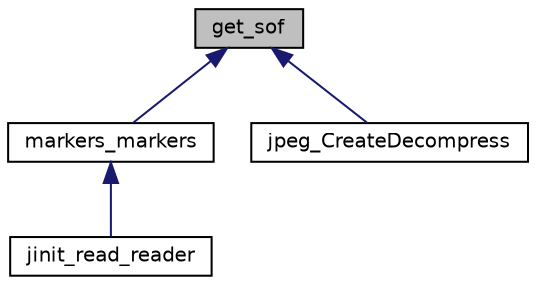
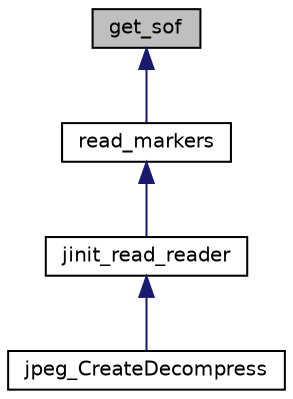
(327, 92) -> (146, 324)
(111, 142) -> (146, 142)
